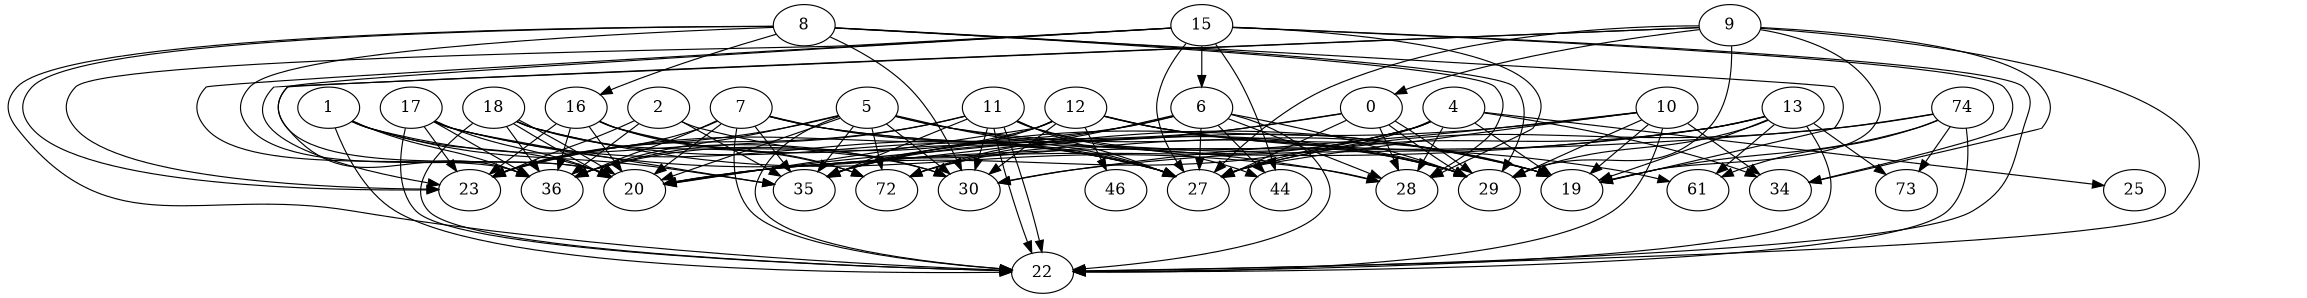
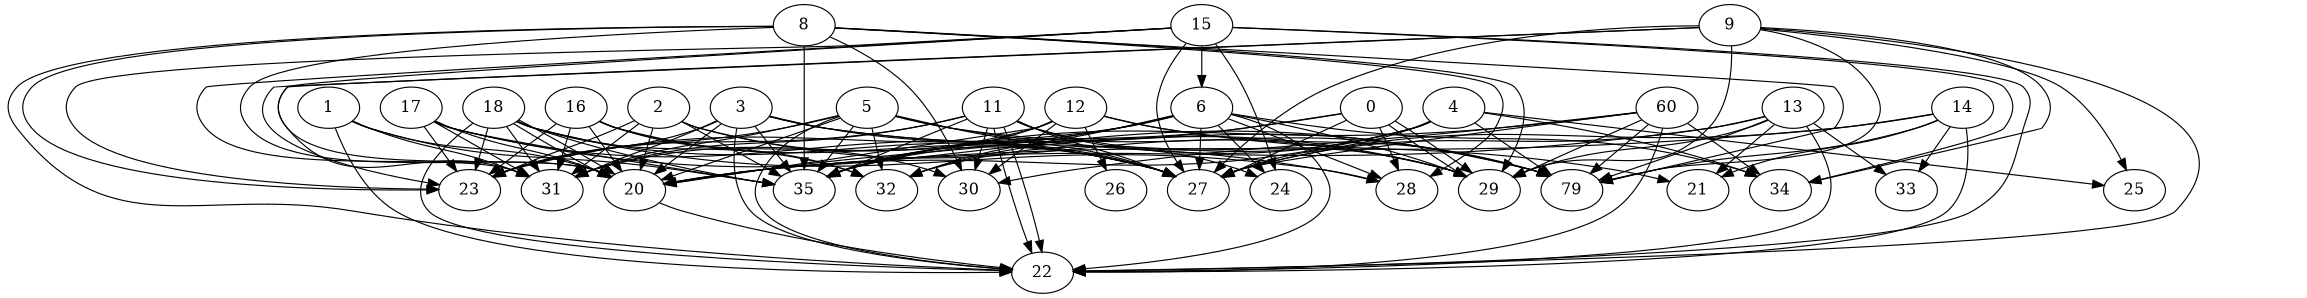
(1551, 52) -> (2047, 81)
(1470, 56) -> none
(693, 60) -> (804, 102)
(741, 108) -> (741, 108)
(1667, 108) -> (1667, 108)
(1963, 108) -> (1963, 108)
none -> (1490, 138)
none -> (1006, 142)
(1280, 142) -> none
none -> (483, 144)
none -> (648, 144)
(1433, 144) -> none
(914, 145) -> none
(643, 149) -> none
none -> (923, 149)
(1388, 151) -> none
none -> (639, 158)
(552, 190) -> (552, 190)
(887, 190) -> (887, 190)
(1116, 190) -> (1116, 190)
(1281, 190) -> (1281, 190)
(1572, 190) -> (1572, 190)
(1698, 190) -> (1698, 190)
(1906, 190) -> (1906, 190)
(662, 254) -> (769, 232)
